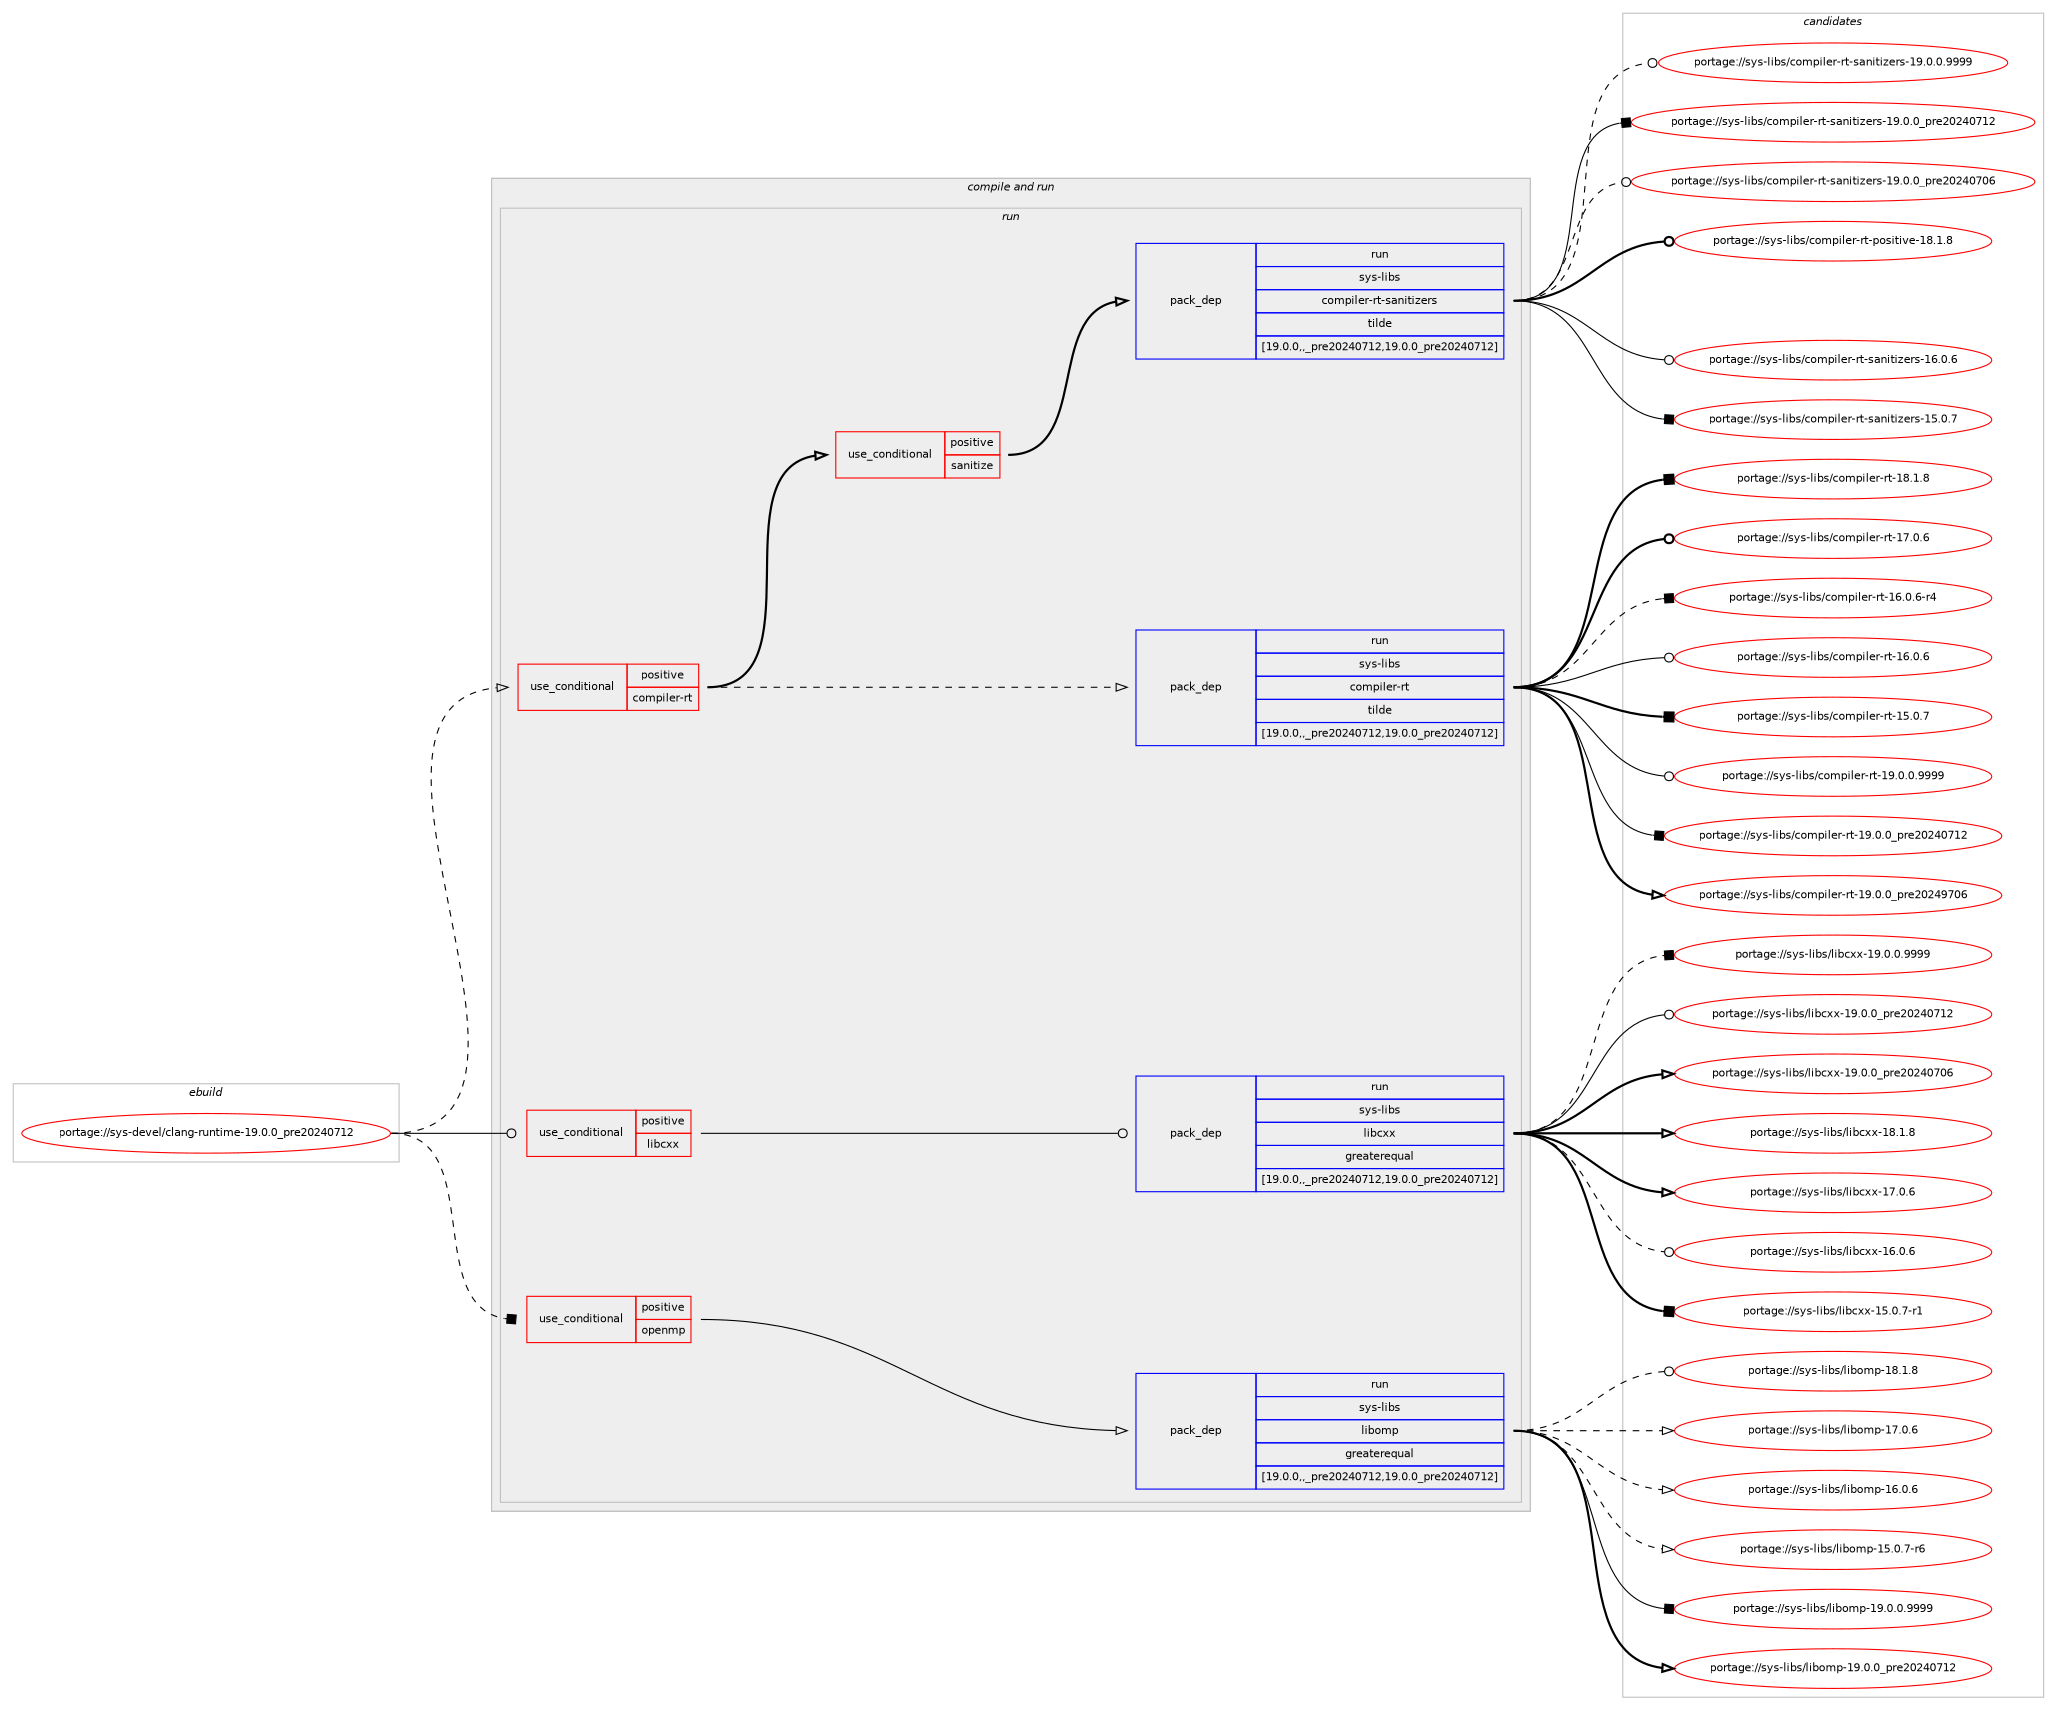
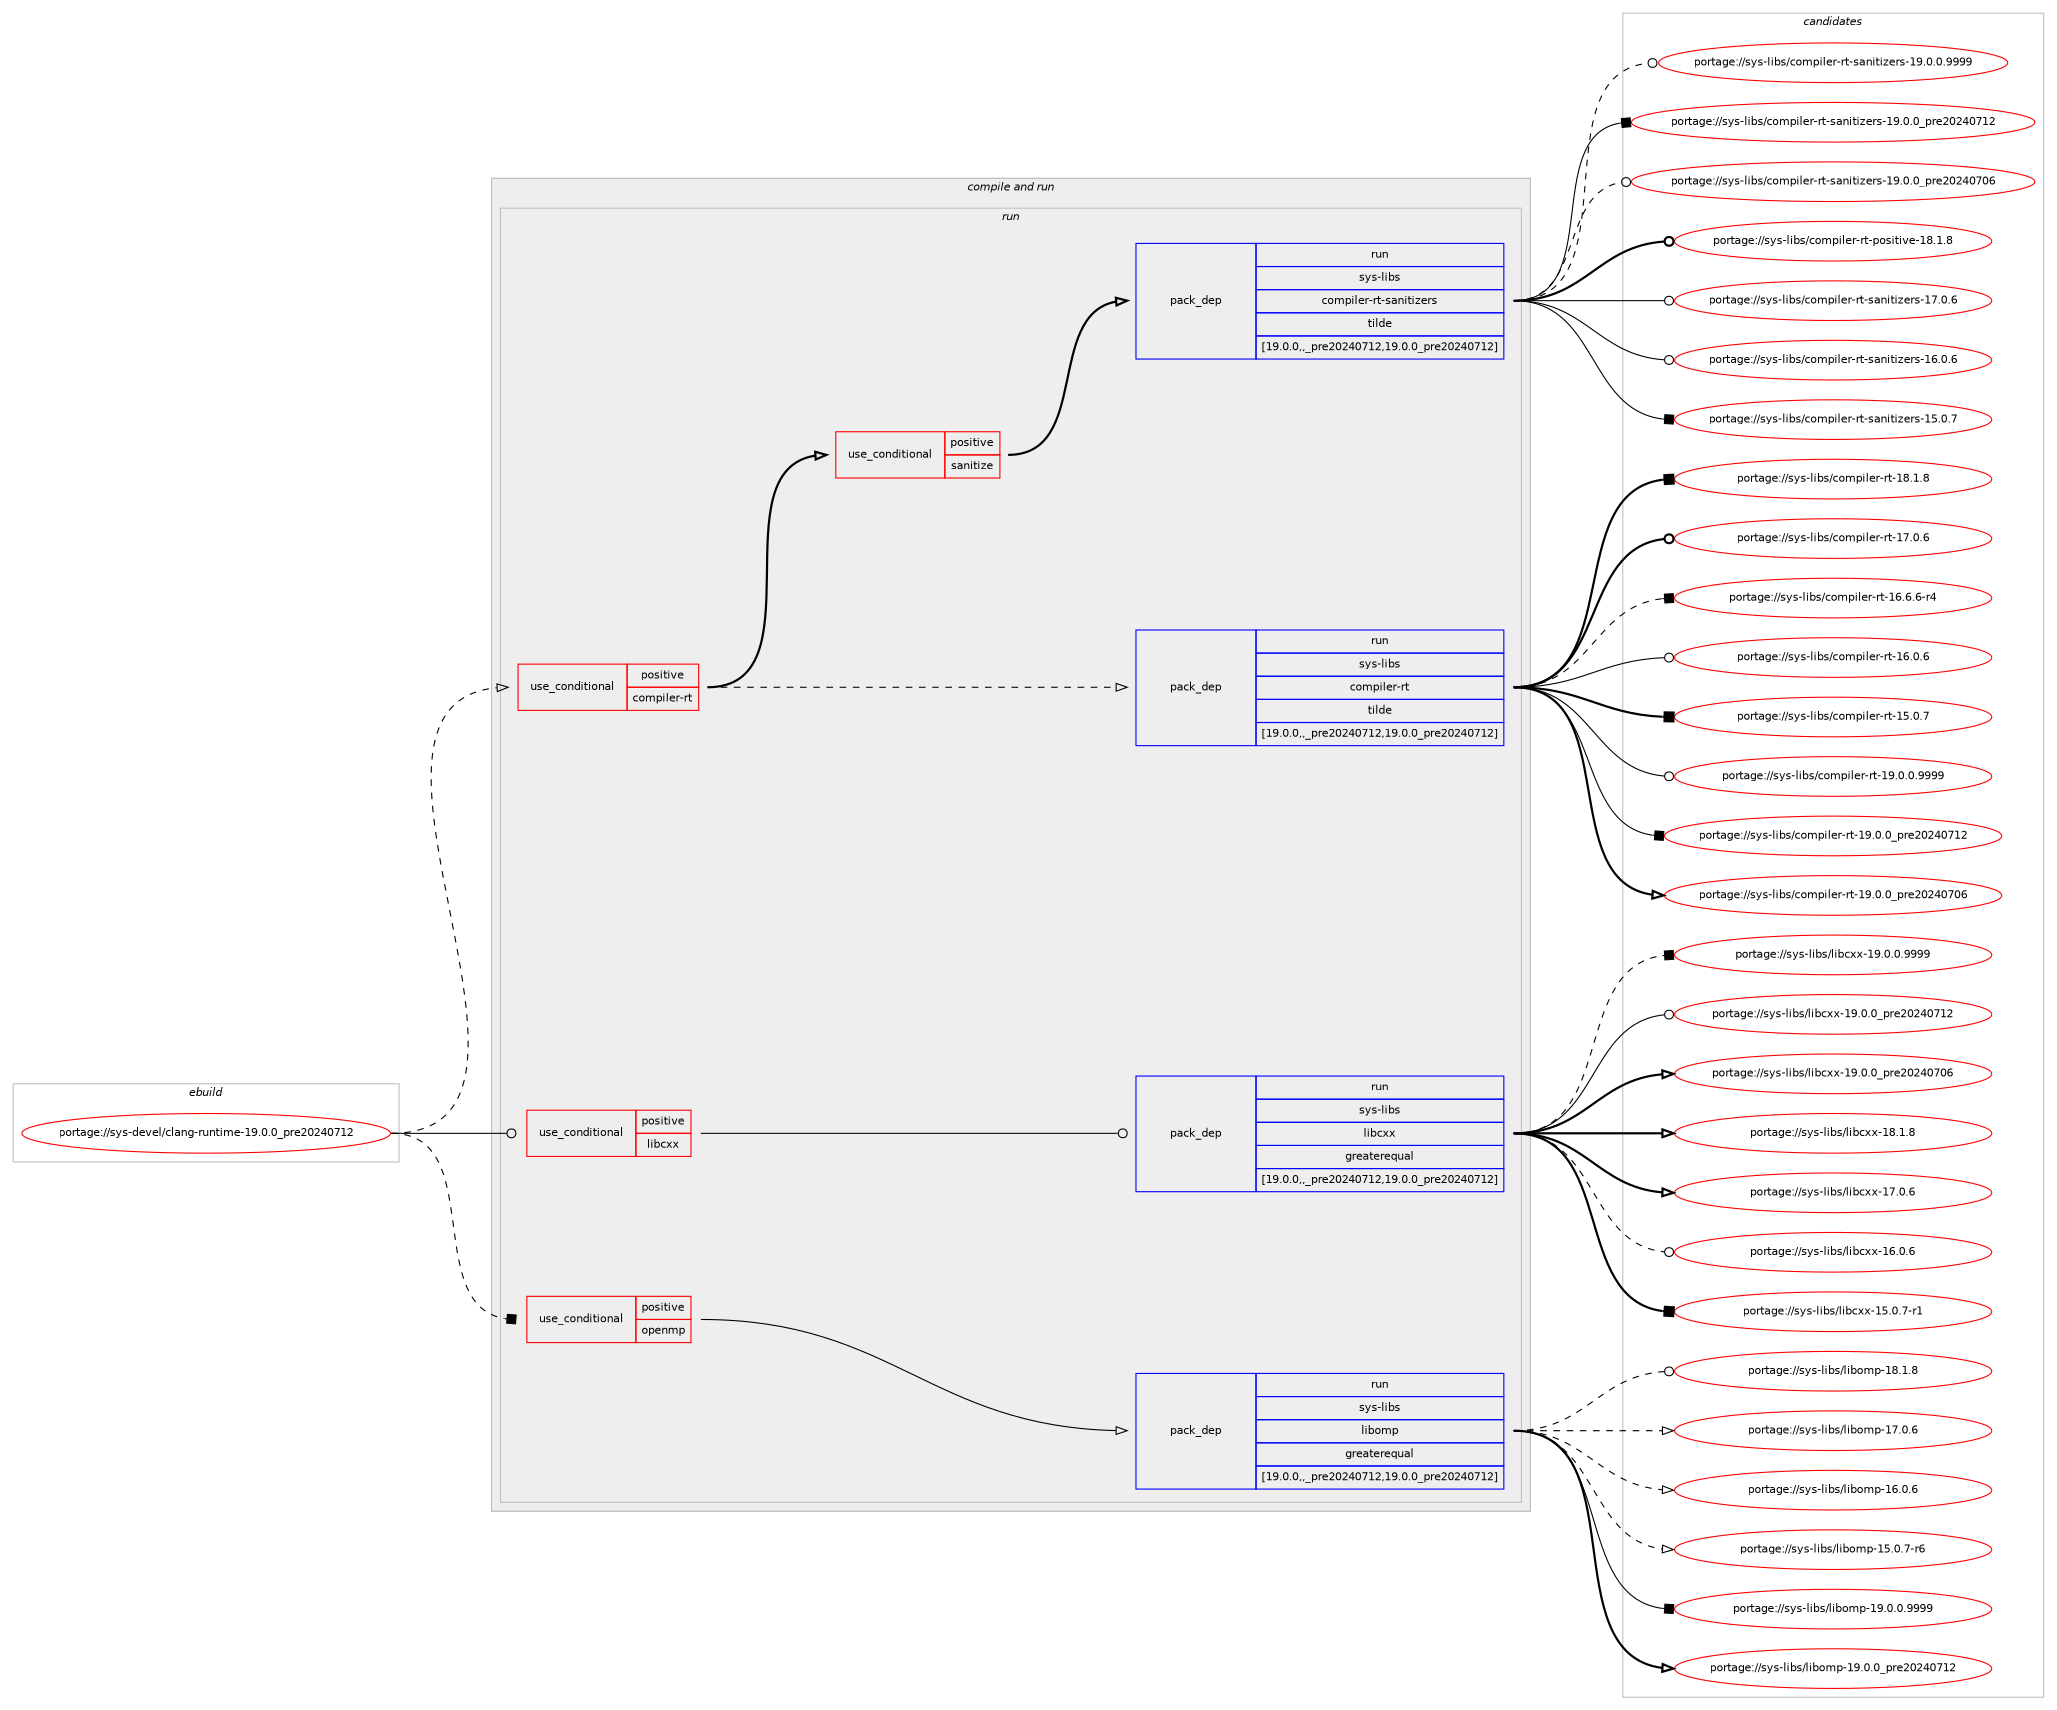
none -> (1833, 301)
(1833, 598) -> (1833, 598)
(1833, 895) -> (1833, 895)
